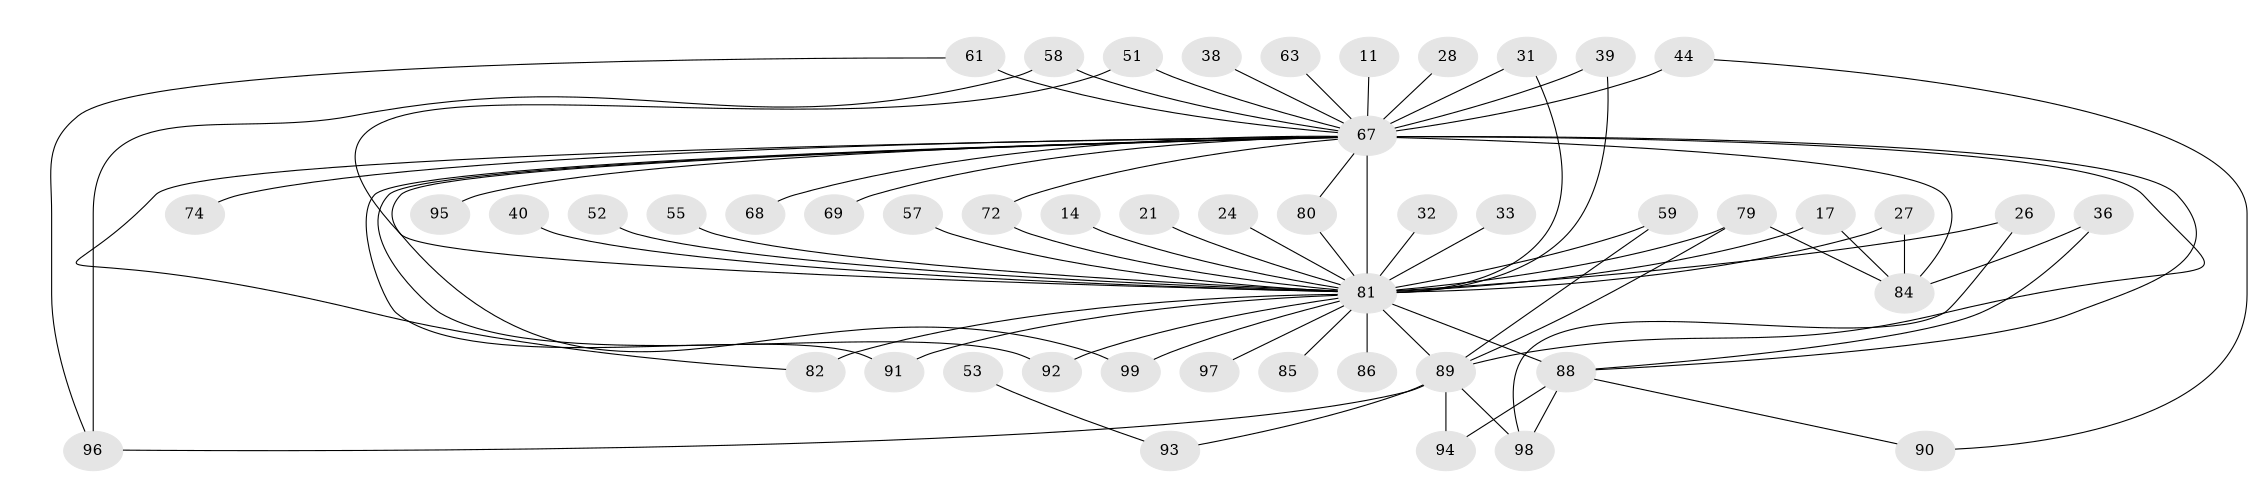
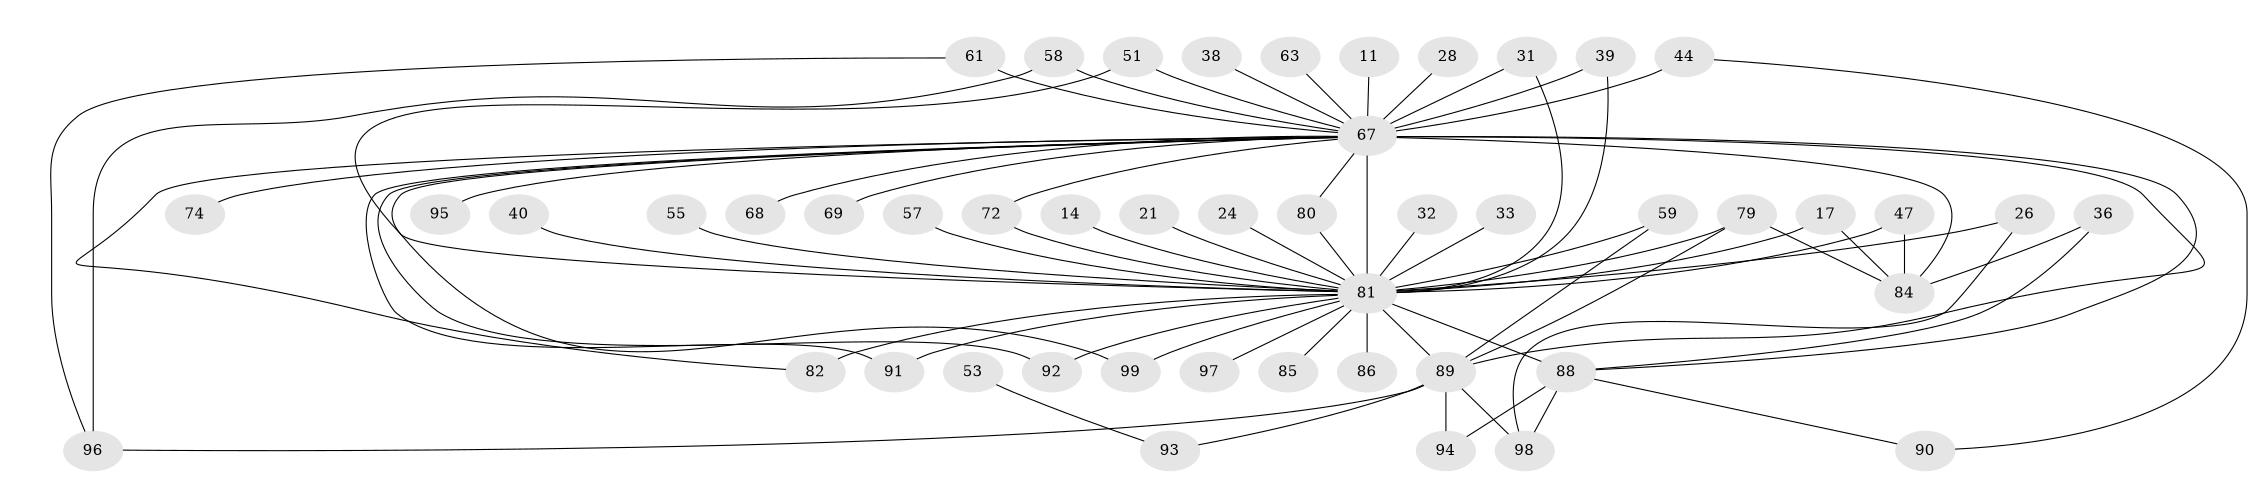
(598, 215) -> none
(1904, 215) -> (1904, 215)
